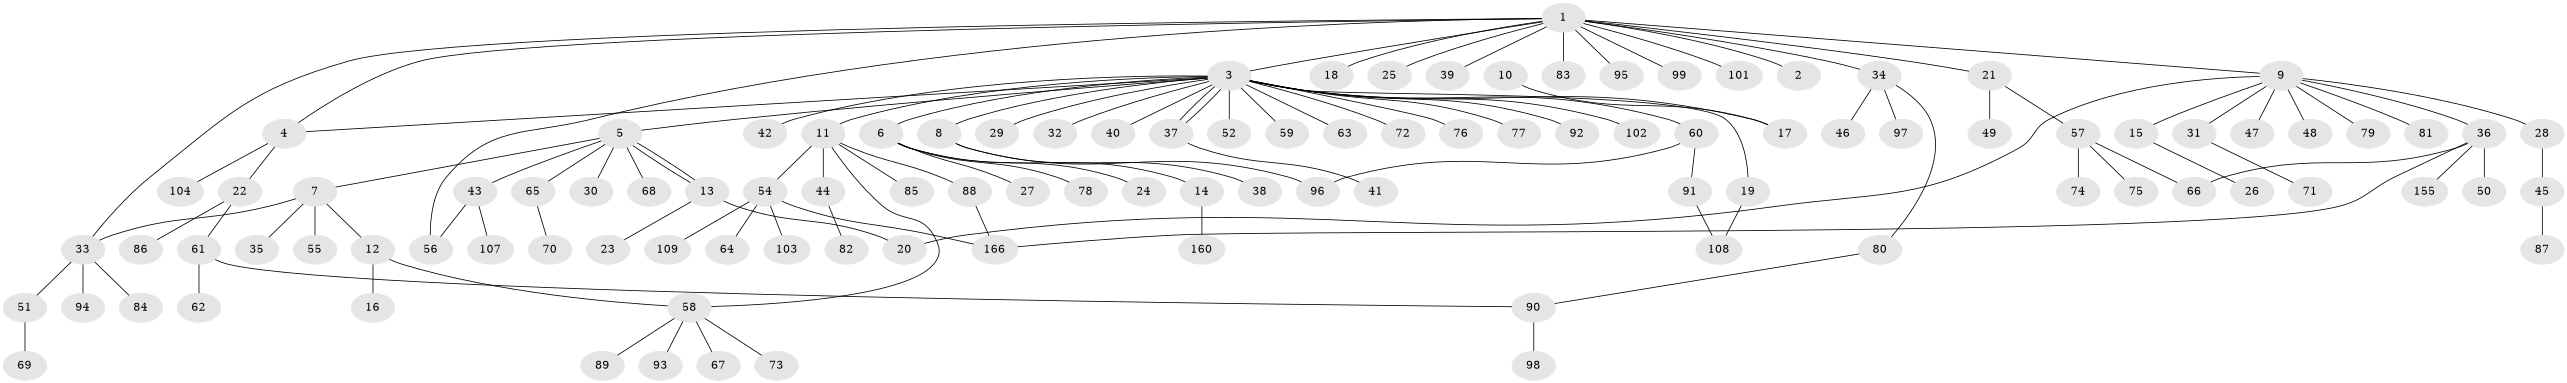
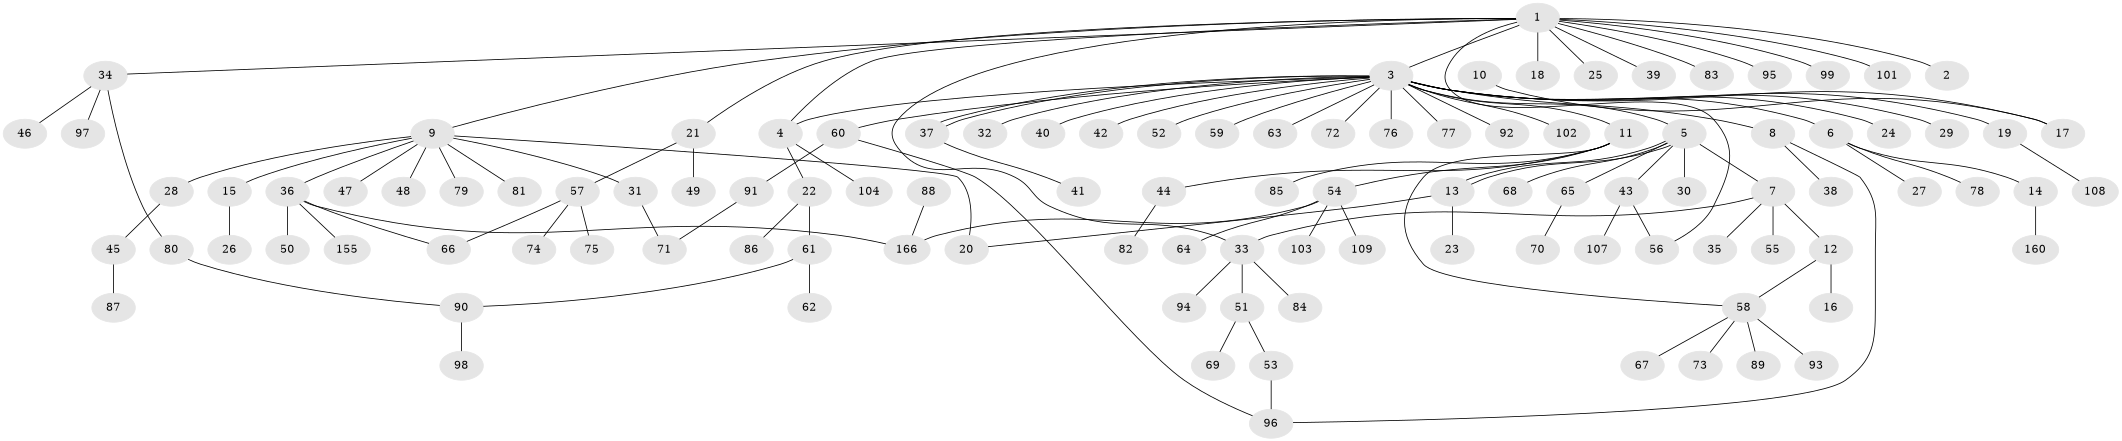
(897, 163) -> none
(1013, 163) -> (1643, 98)
(1704, 221) -> (708, 221)
none -> (1271, 366)
